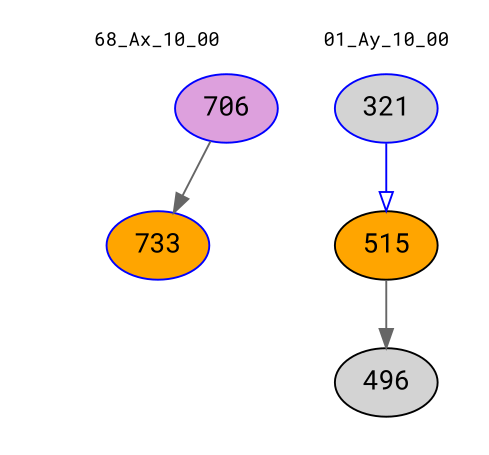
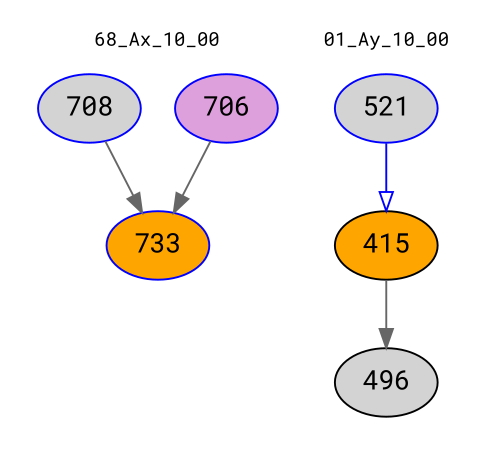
none -> (89, 108)
(386, 108) -> (386, 108)
(386, 245) -> (386, 245)
